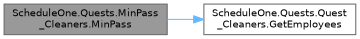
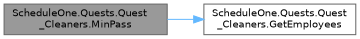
(86, 19) -> (86, 19)
